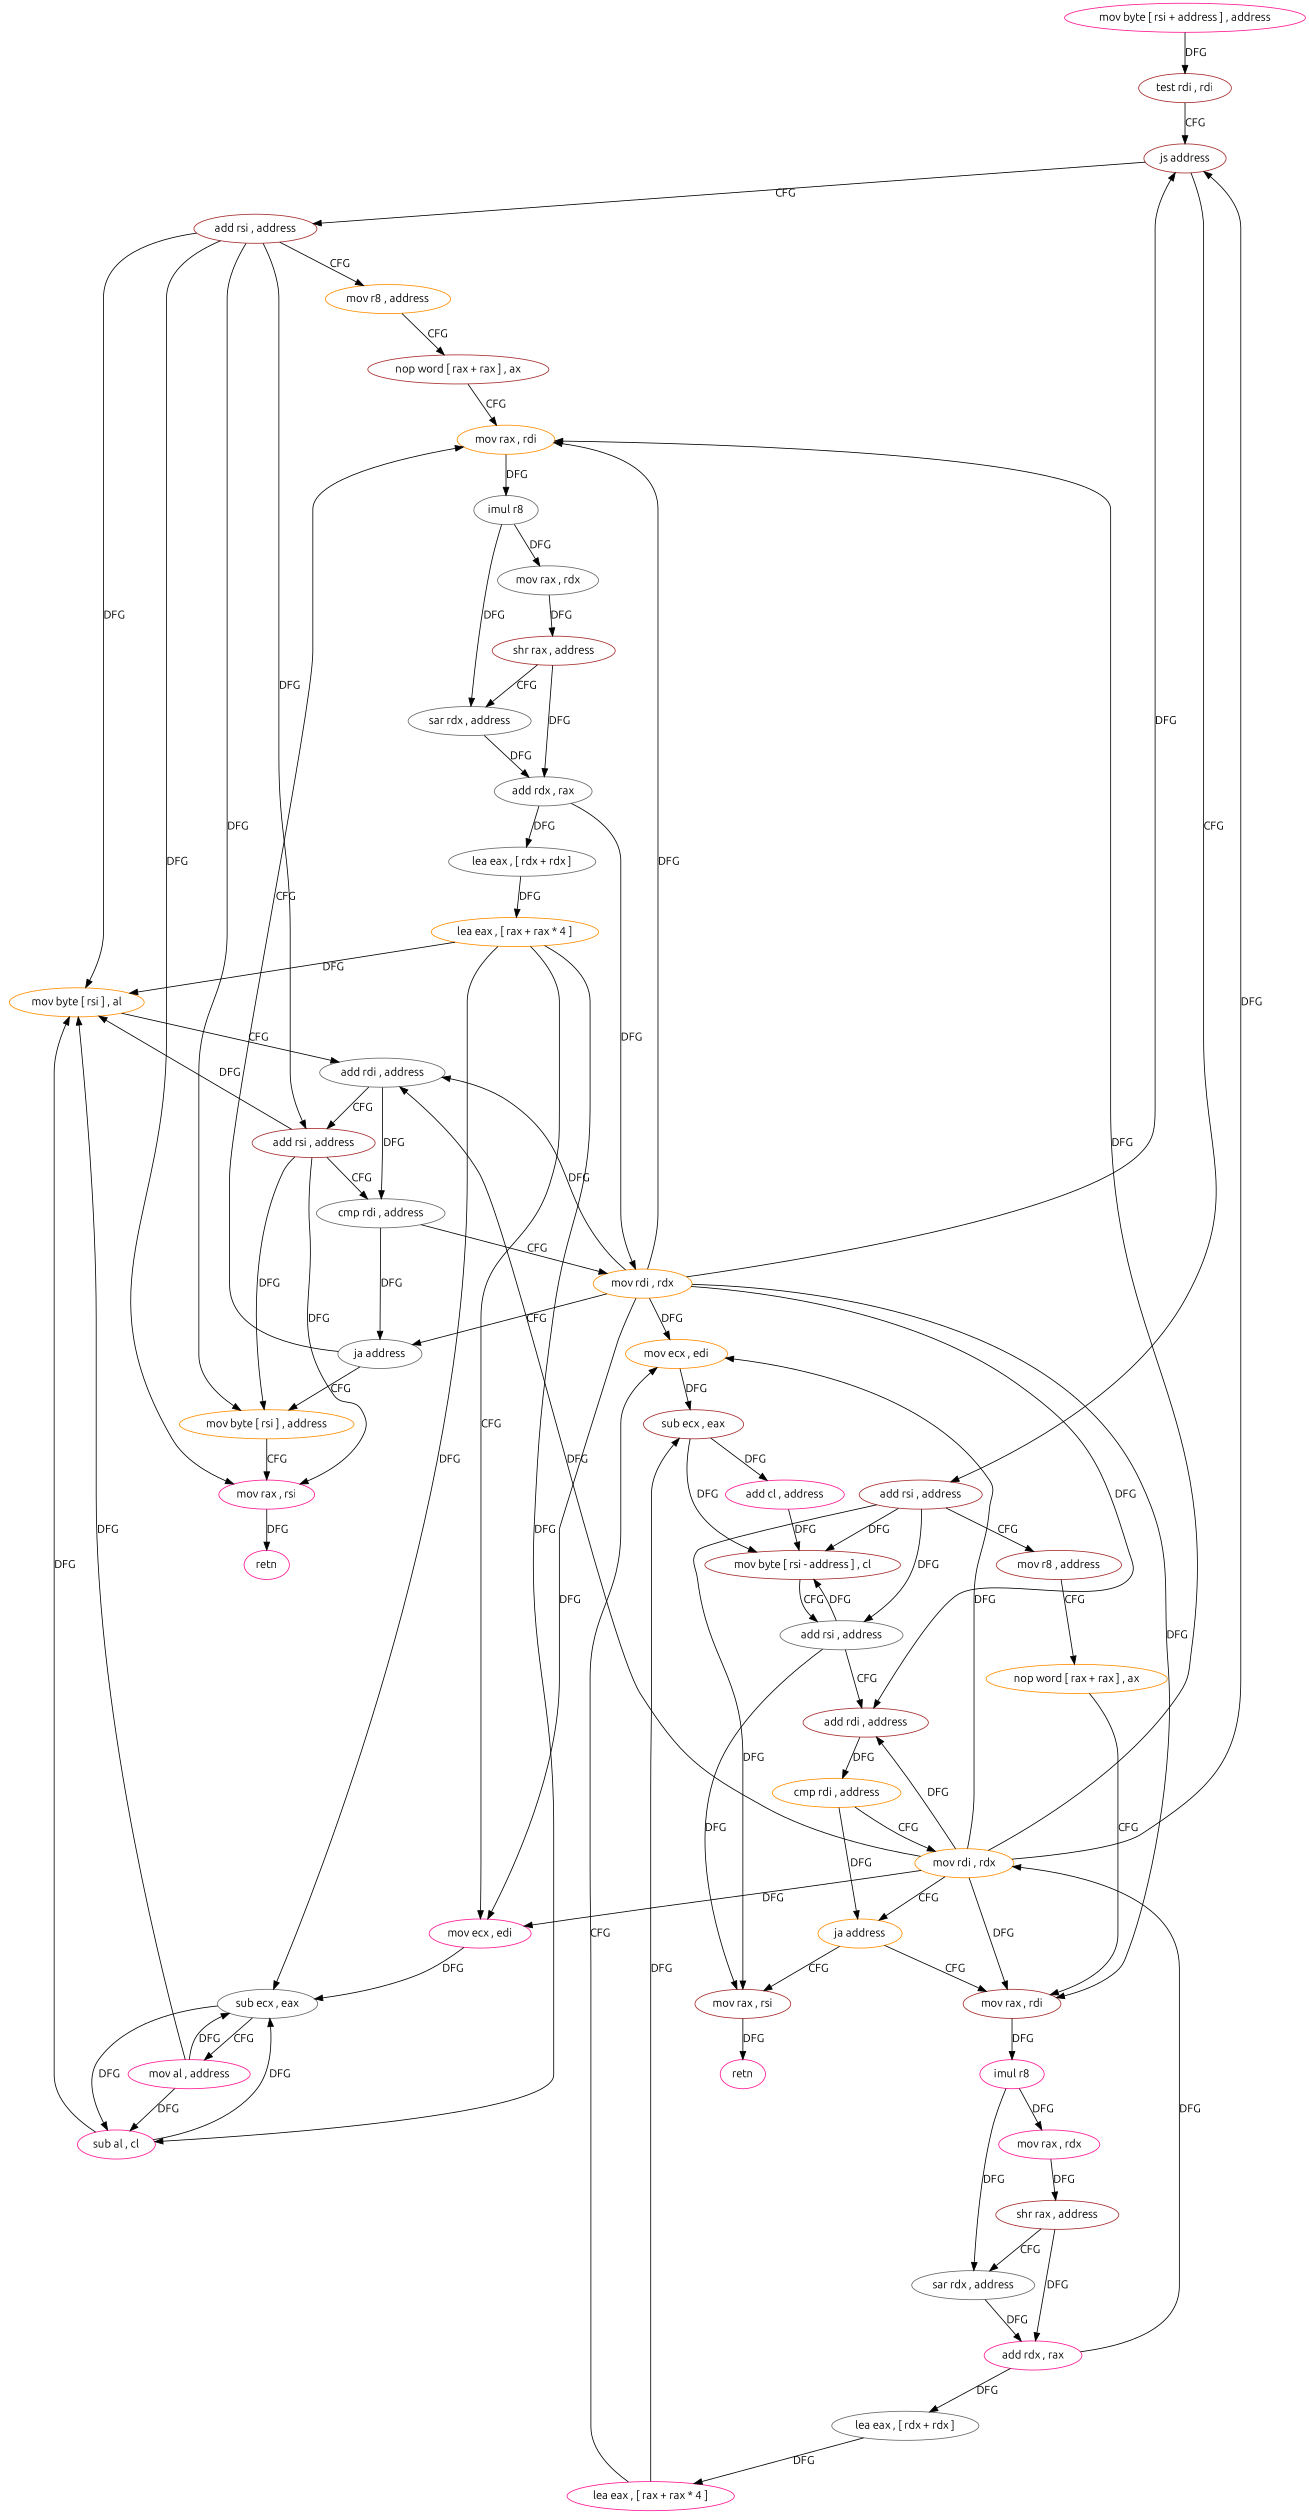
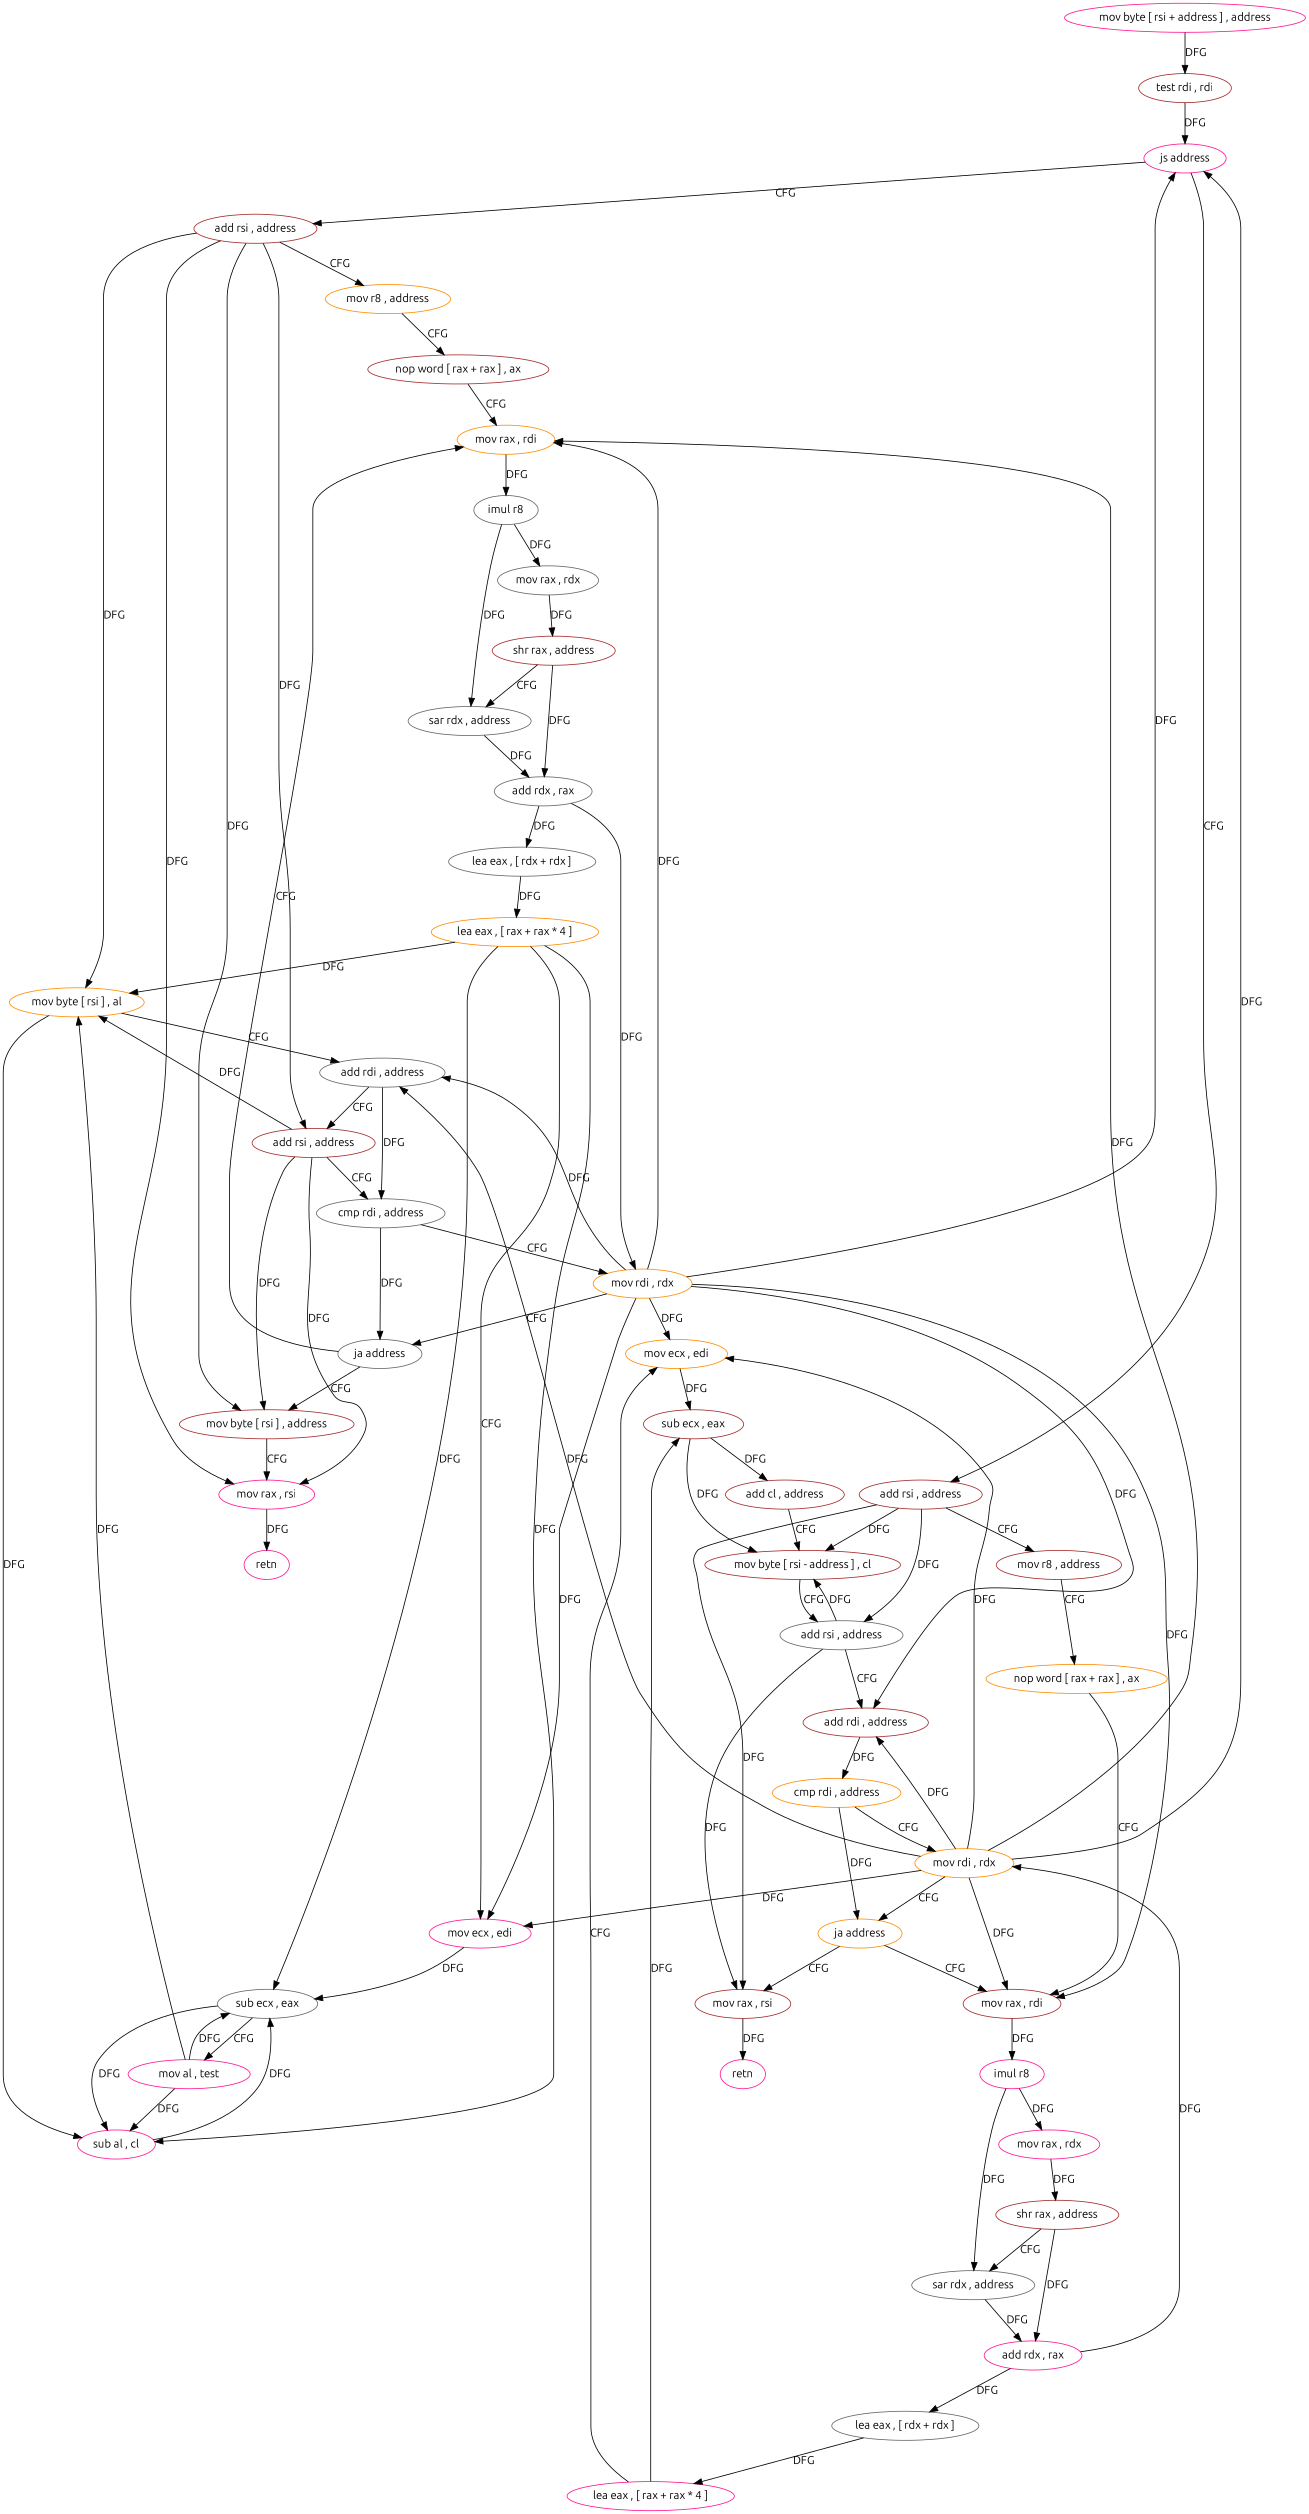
(1195, 123) -> (1195, 123)
(1185, 158) -> (1185, 158)
(267, 1424) -> (267, 1424)
(785, 1495) -> (785, 1495)
(806, 1530) -> (806, 1530)
(54, 1586) -> (3, 1585)
(189, 2074) -> (189, 2074)
